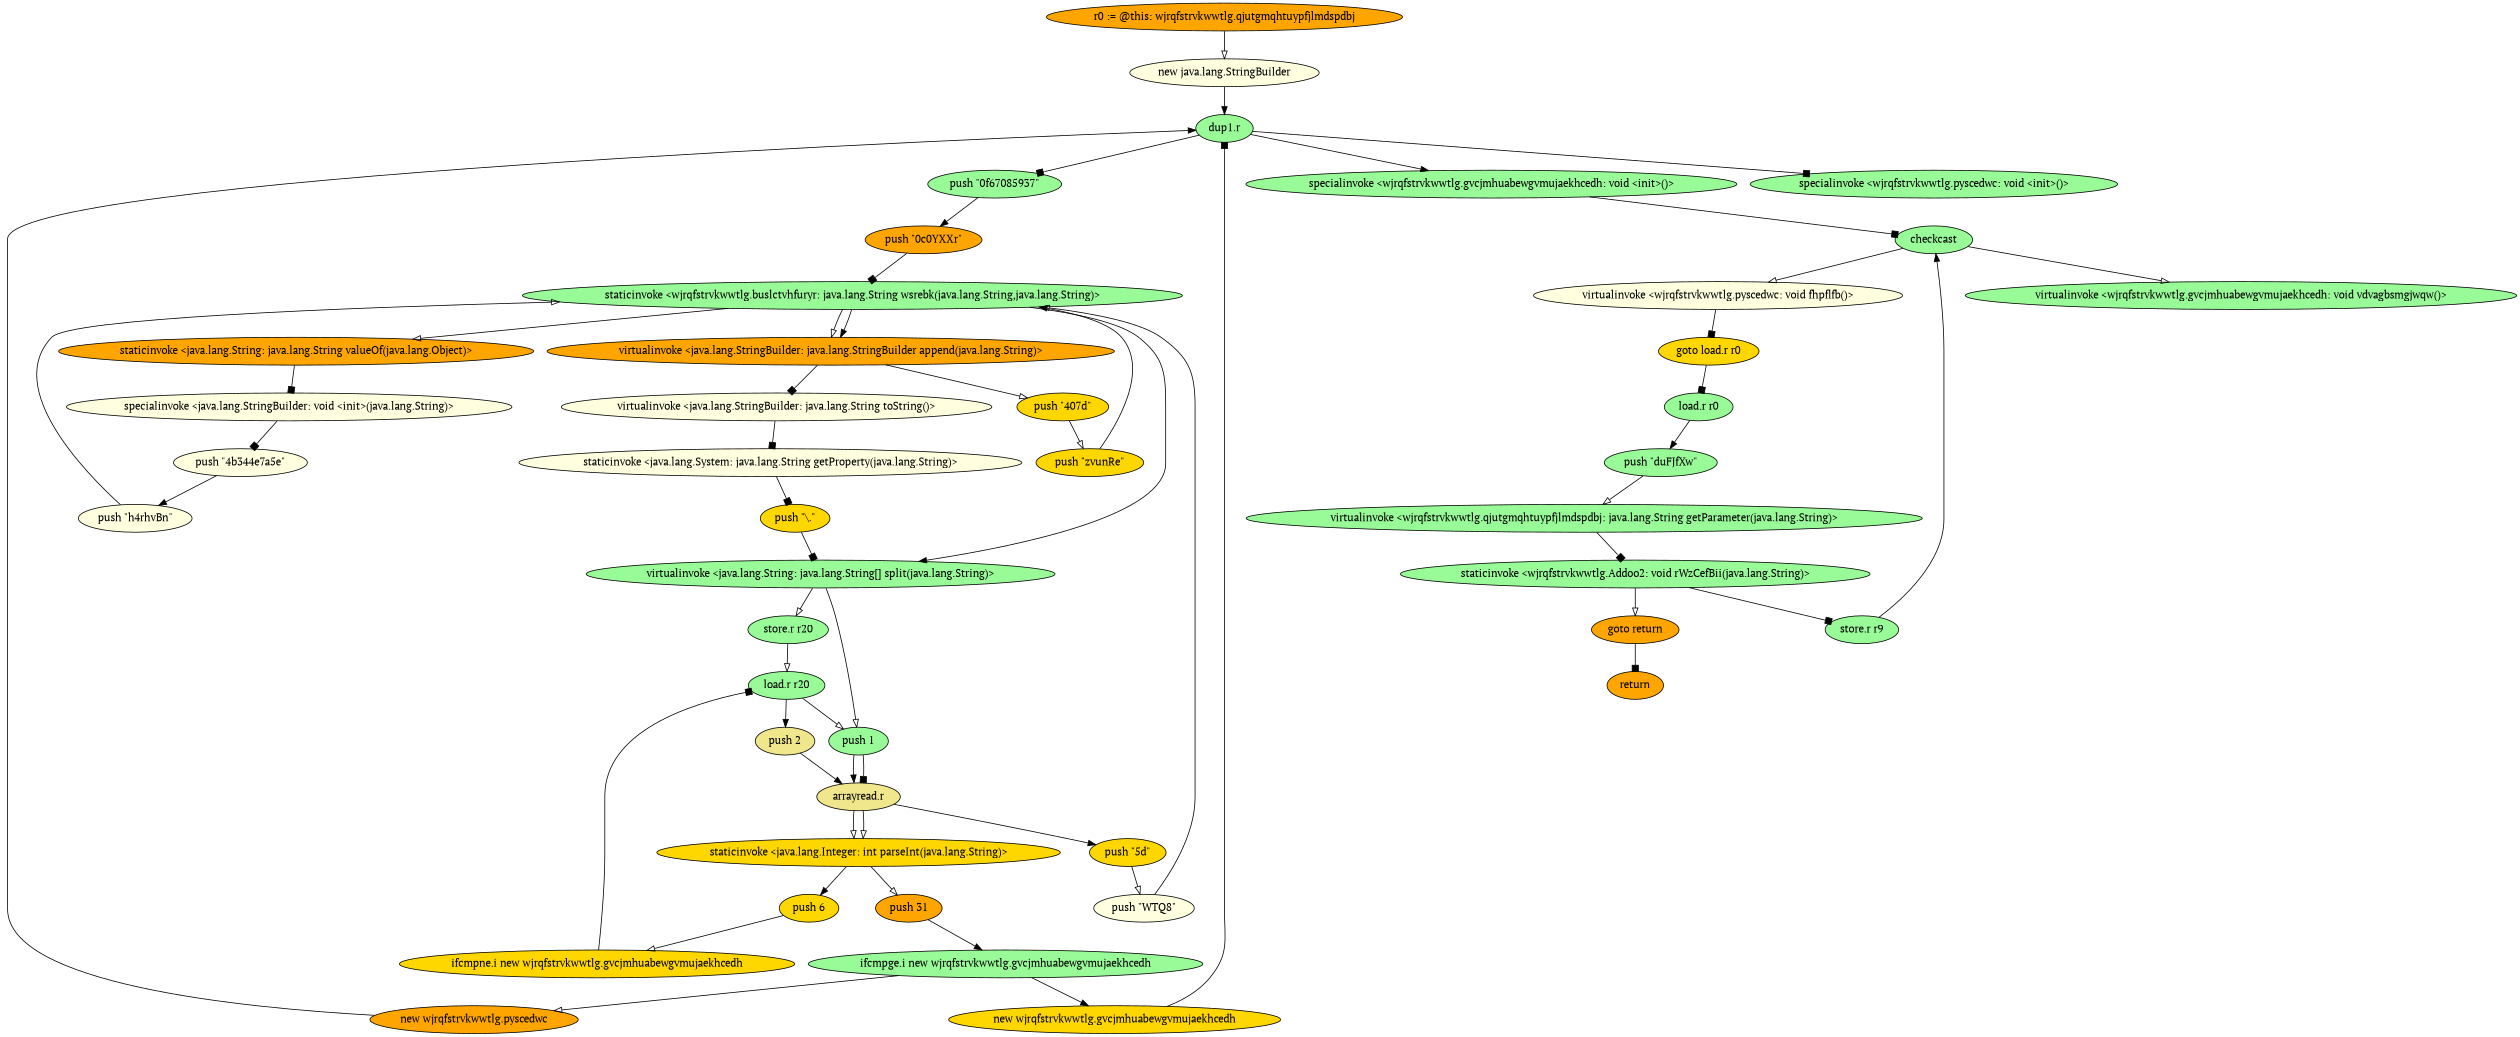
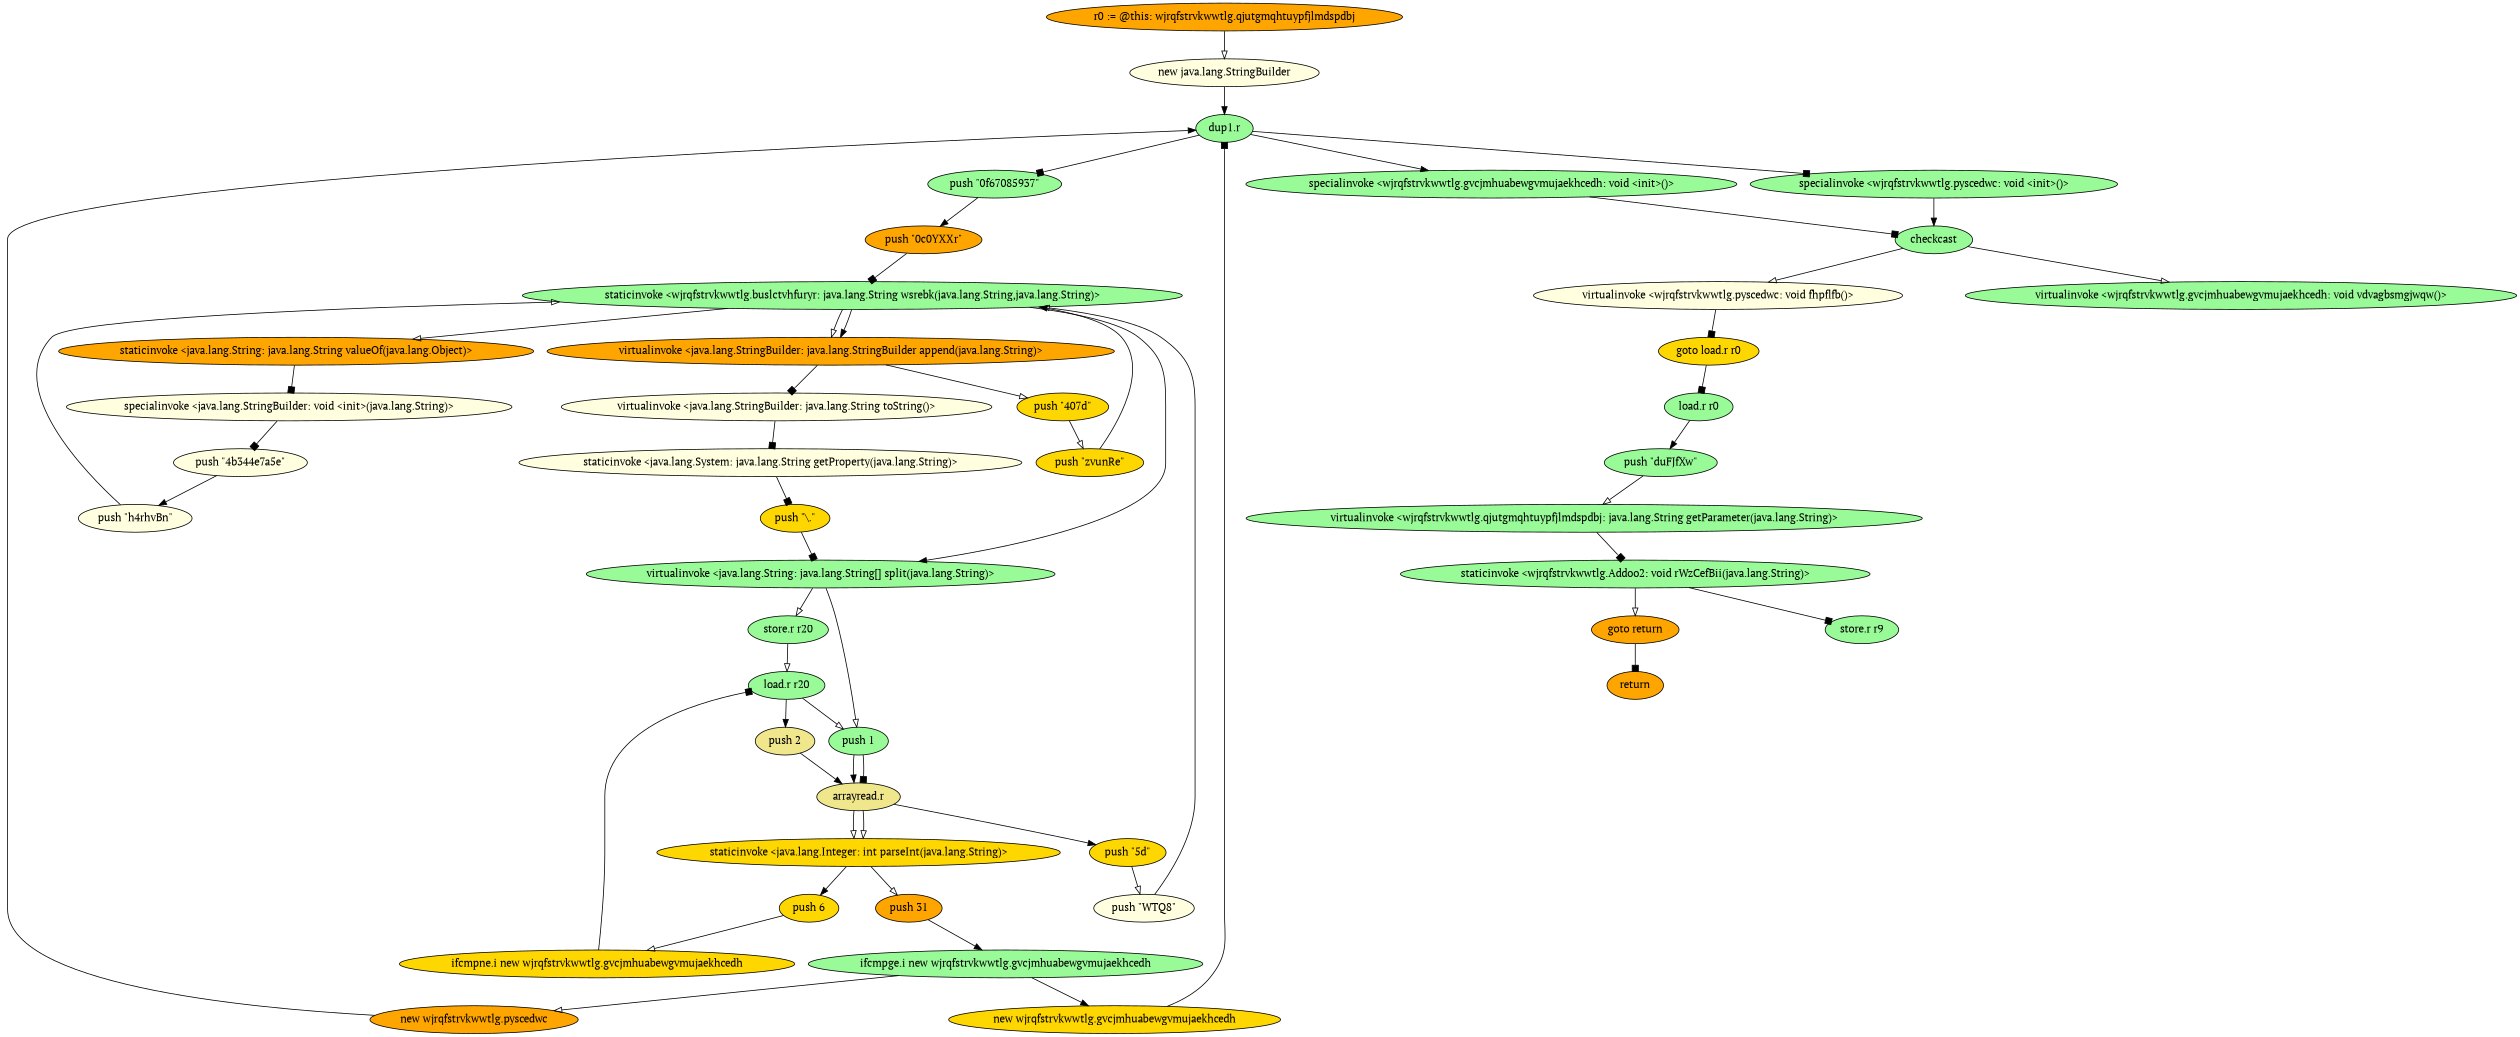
(1944, 451) -> (1934, 208)
